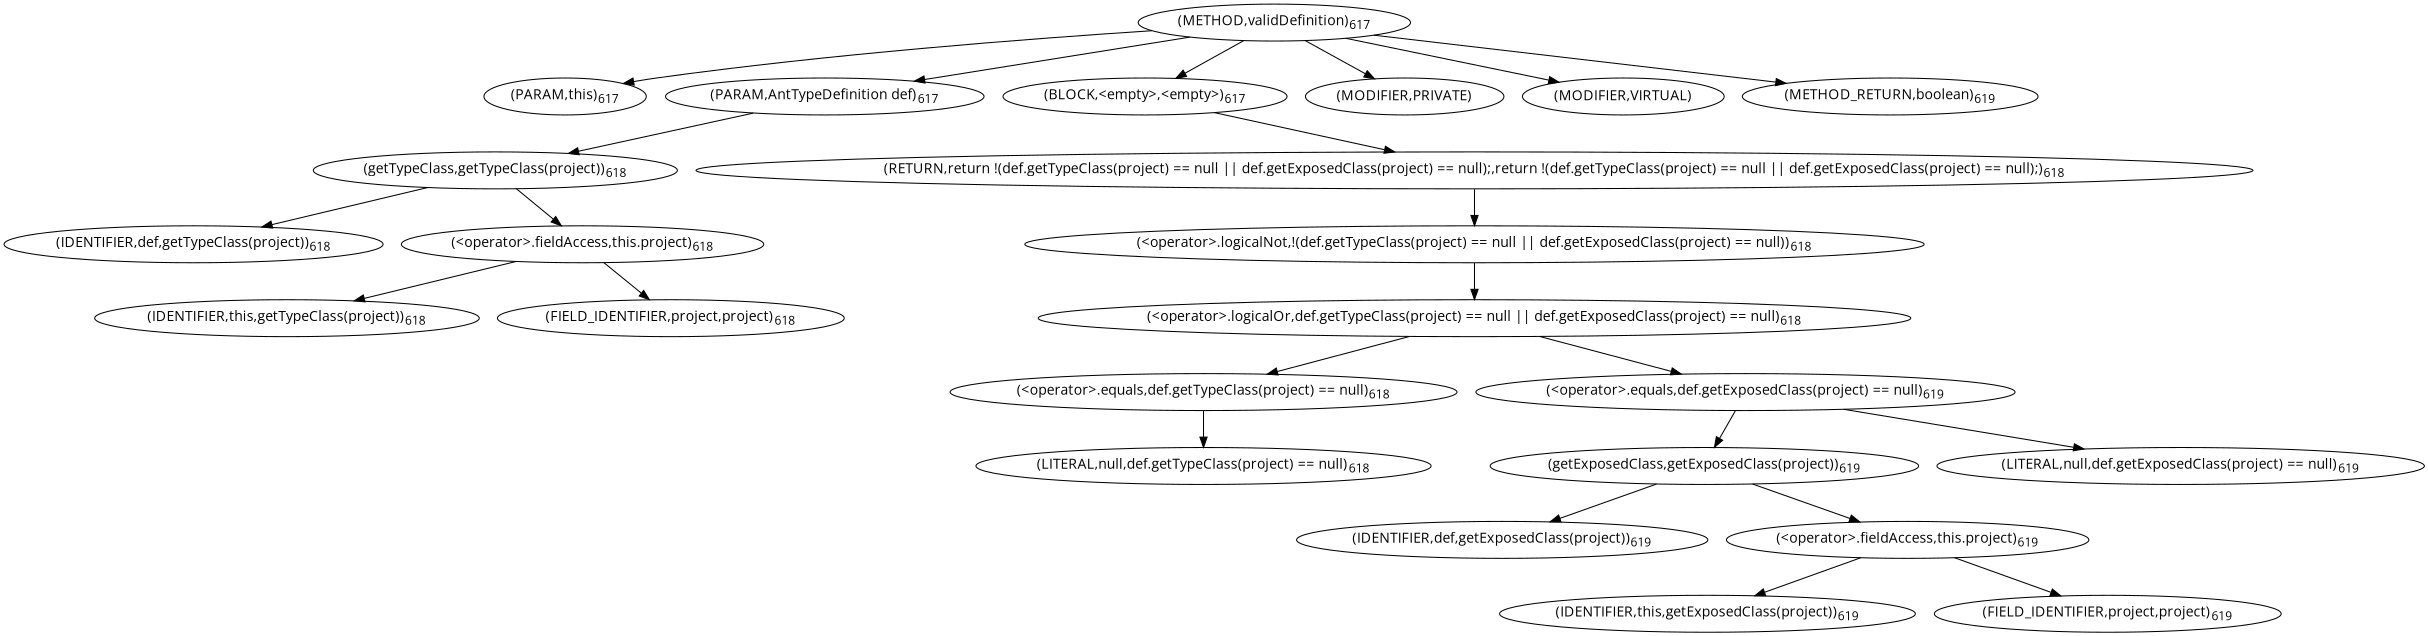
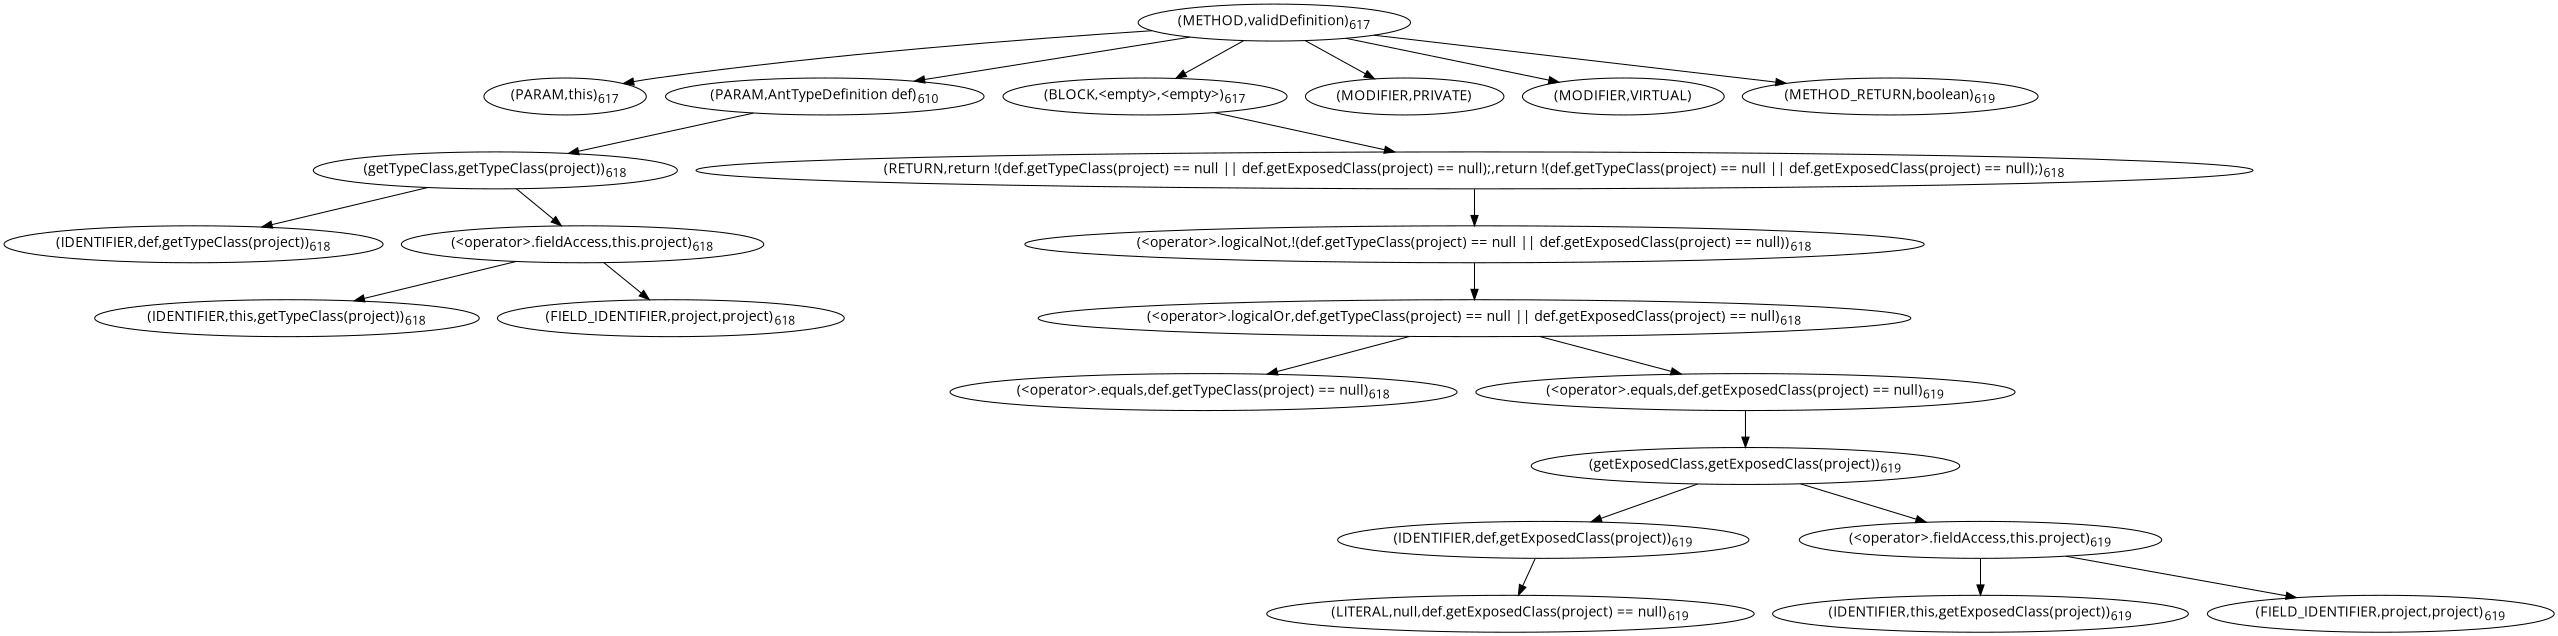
(928, 95) -> (928, 95)
(1959, 428) -> (1529, 572)
(1204, 466) -> none
